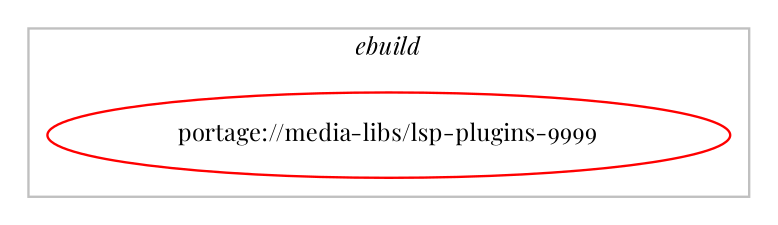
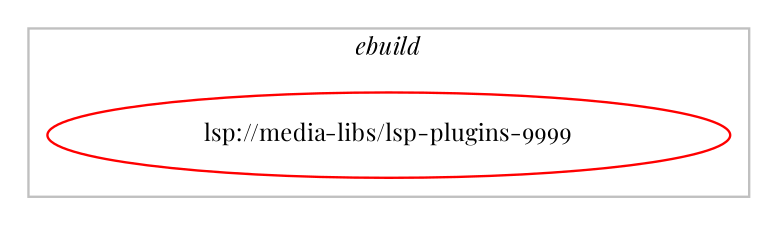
(389, 135) -> (389, 135)
